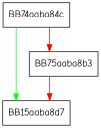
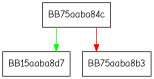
(36, 15) -> (77, 15)
(50, 85) -> none
